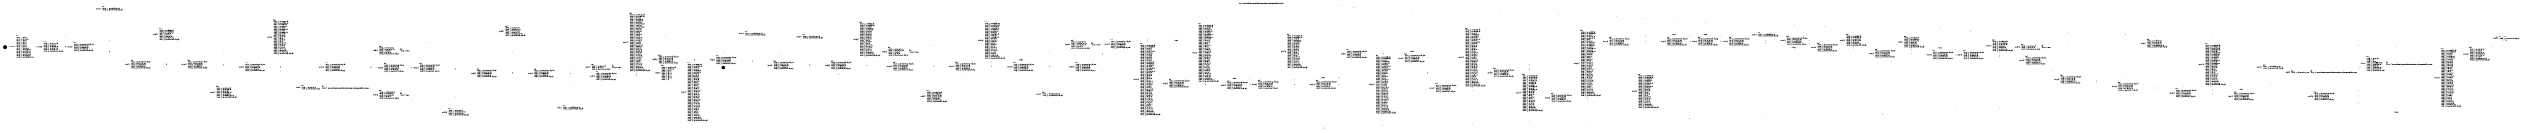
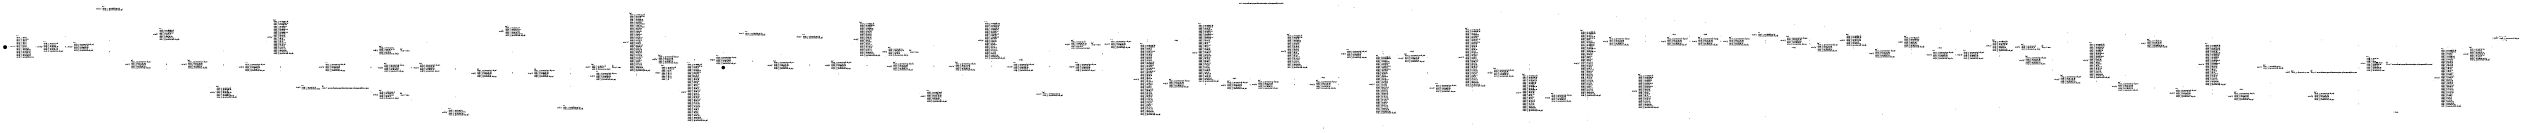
none -> (2097, 61)
